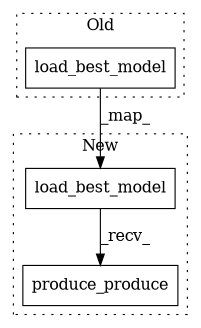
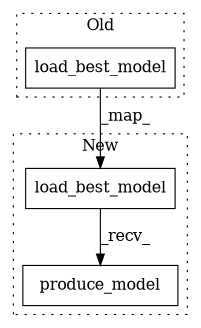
(100, 286) -> (100, 286)
